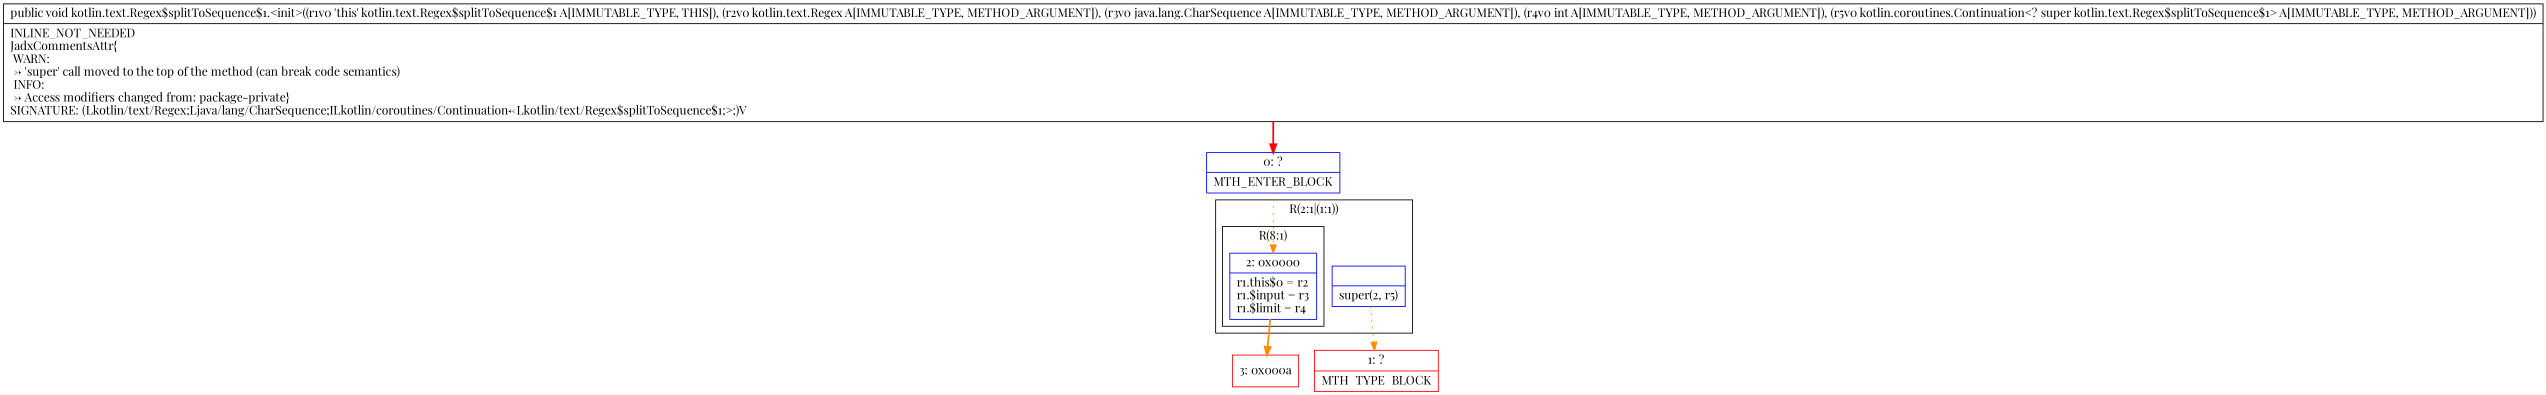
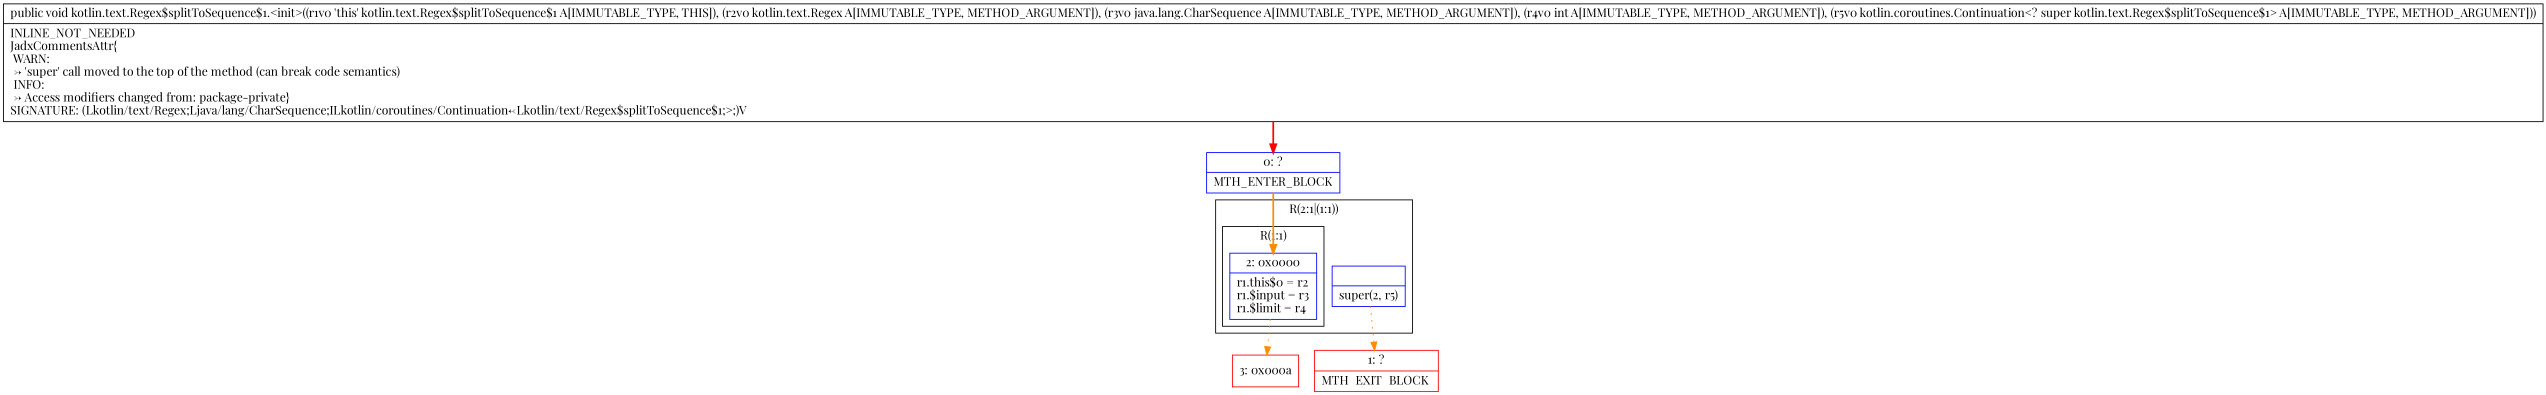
(1273, 219) -> (1273, 219)
(1273, 236) -> (1273, 236)
(1268, 338) -> (1268, 338)
(1376, 381) -> (1375, 381)
